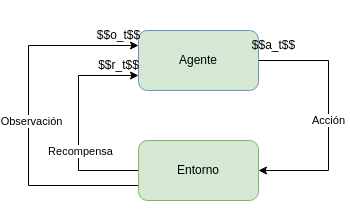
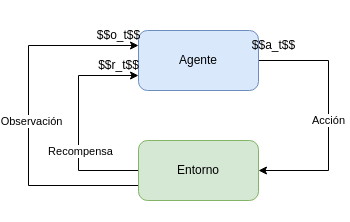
(199, 61) -> (199, 61)
